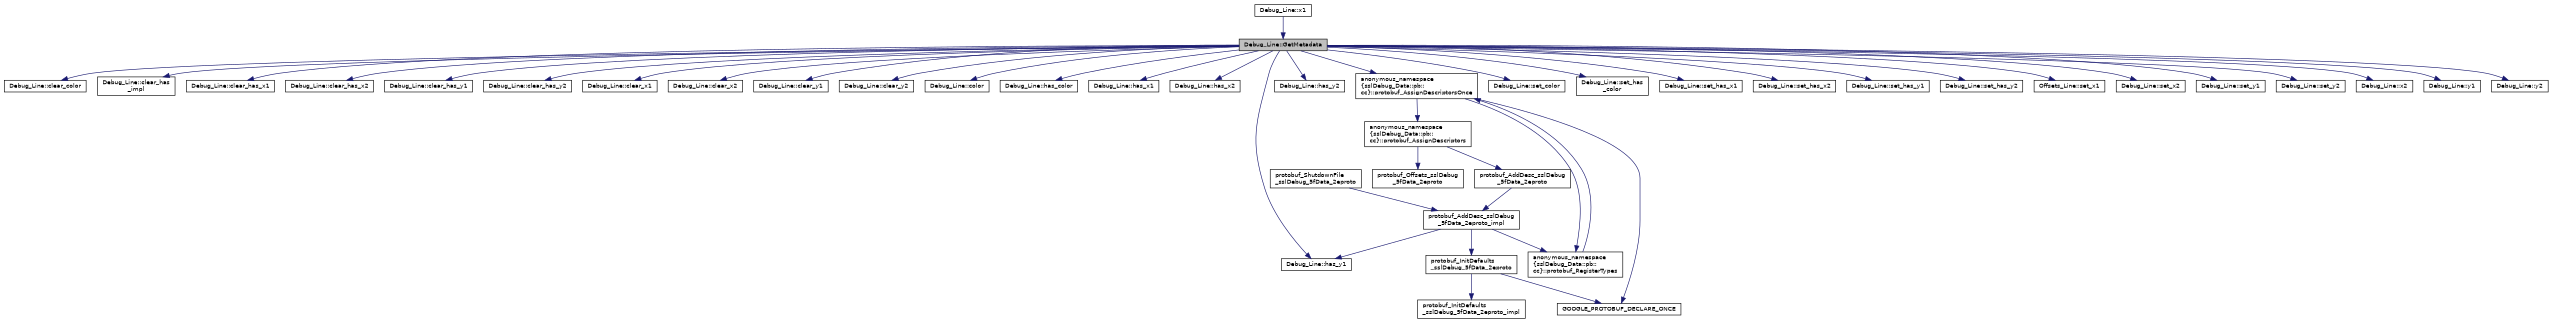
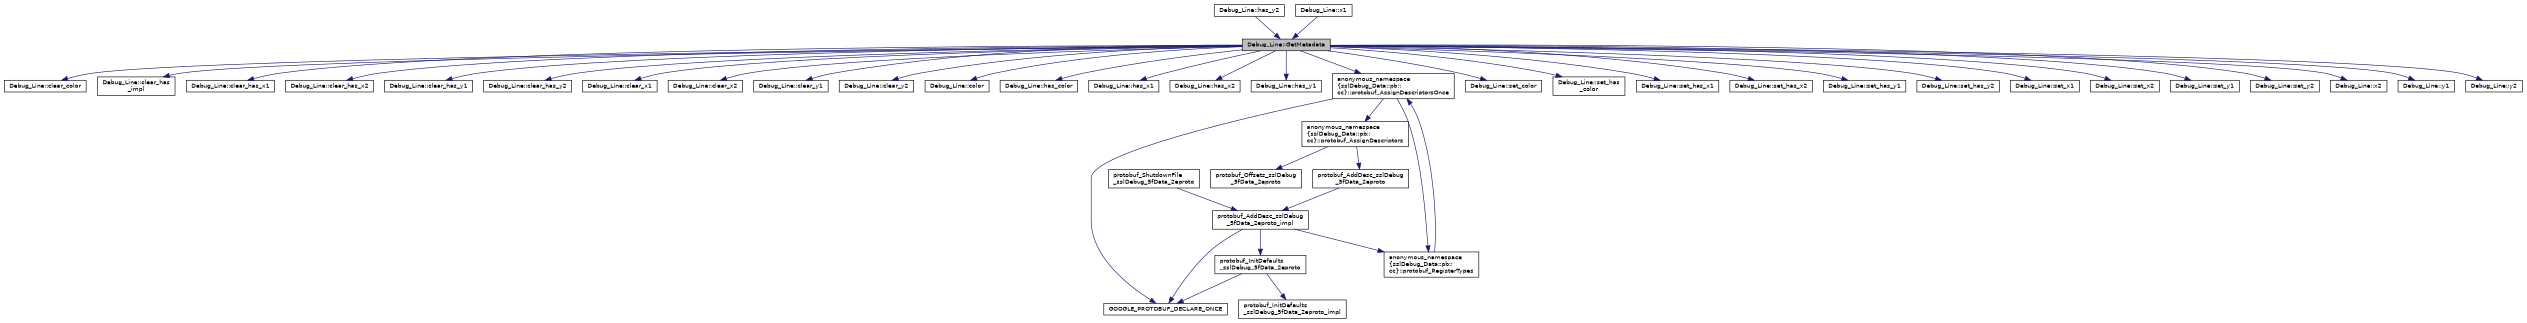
(1295, 63) -> (1265, 26)
(2069, 86) -> (2045, 86)
(1391, 243) -> (1202, 258)
